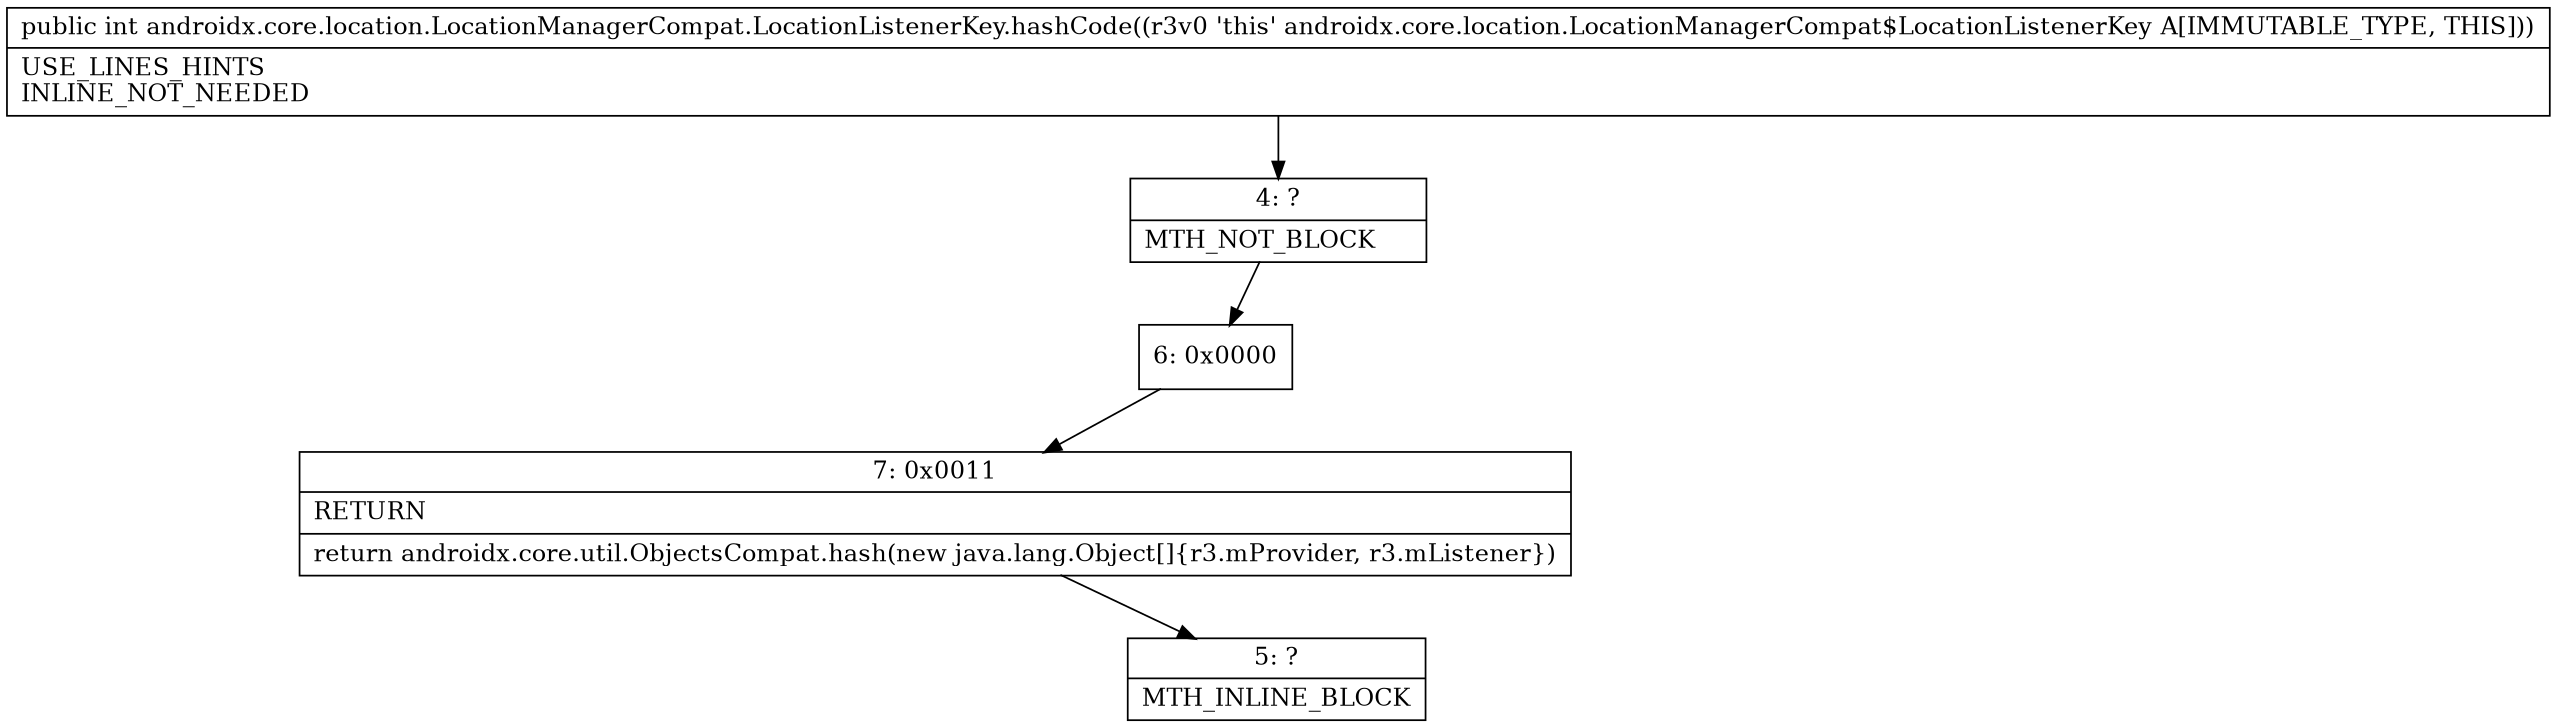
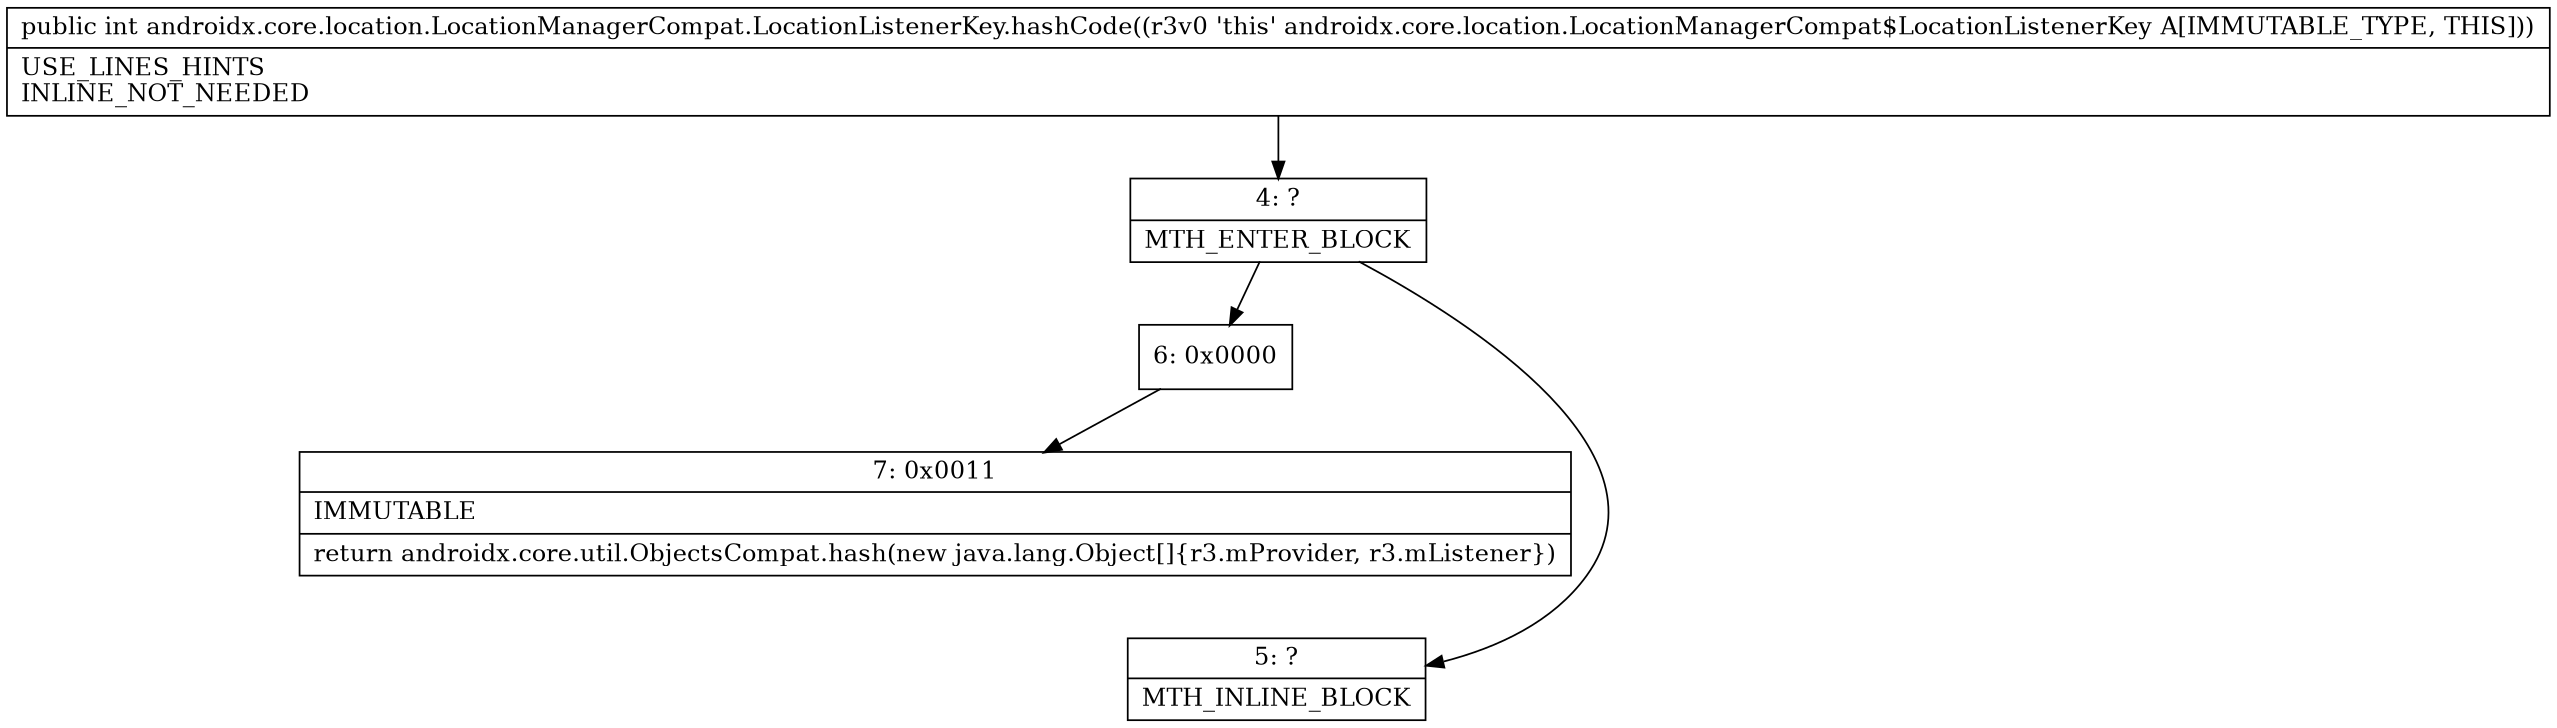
(1260, 240) -> (1278, 240)
(370, 512) -> (395, 512)
(1120, 603) -> (1589, 451)
